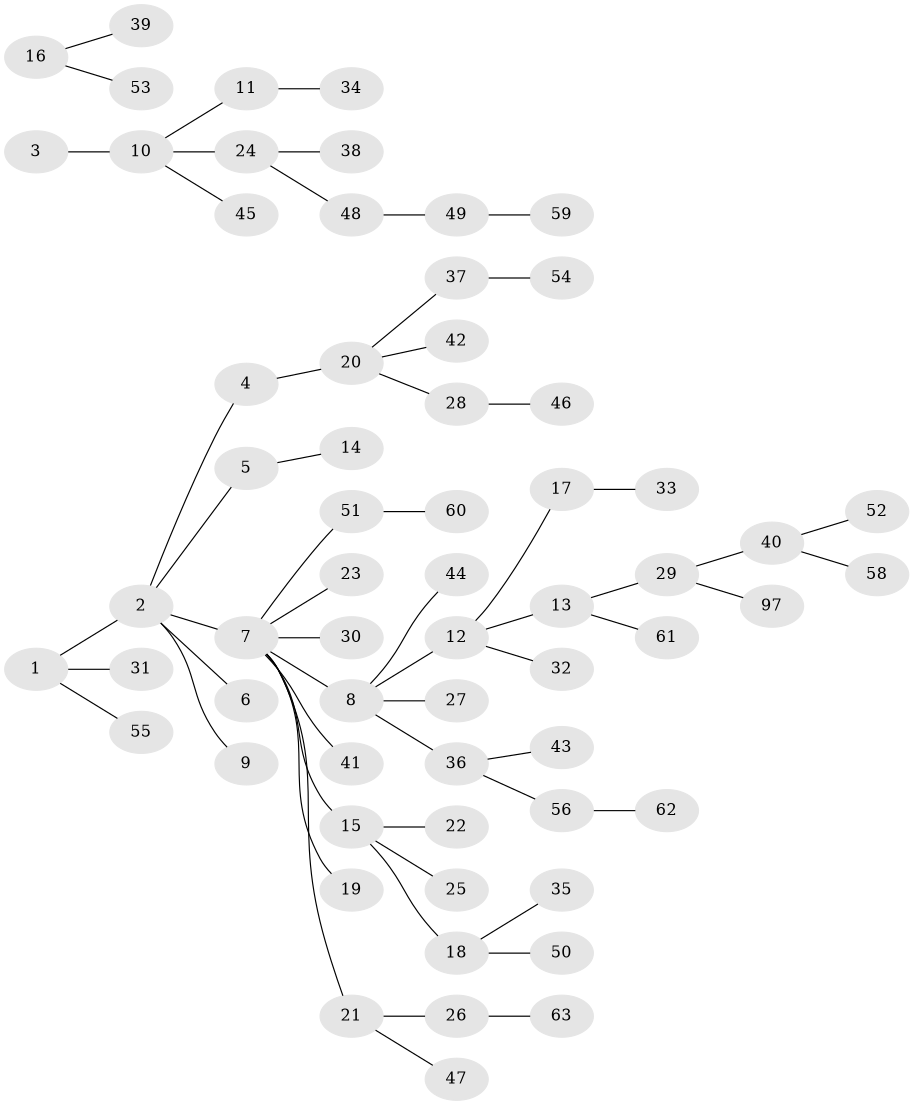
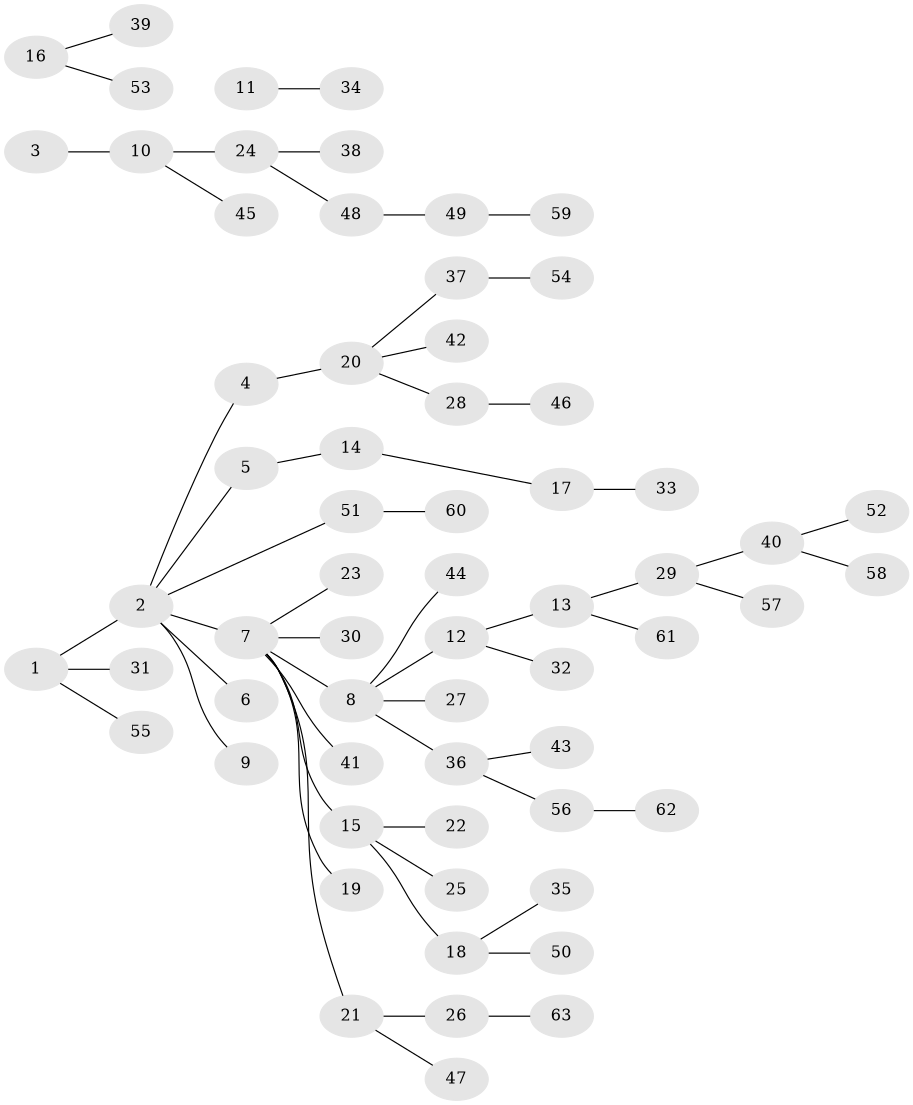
(194, 120) -> none
(516, 567) -> (457, 469)
(296, 573) -> (247, 559)
(772, 606) -> (772, 606)
